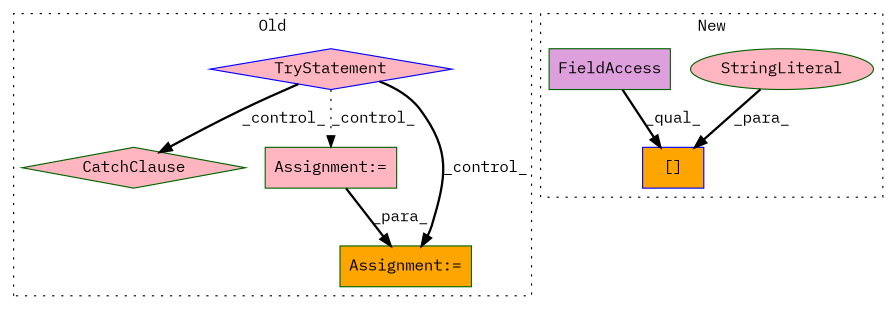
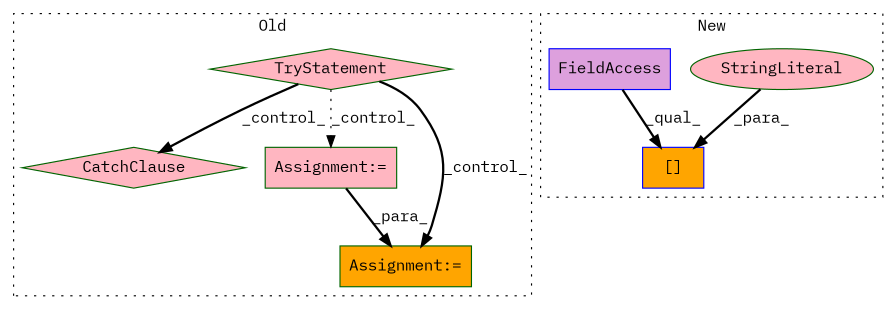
(331, 69) -> (331, 69)
(610, 69) -> (610, 69)
